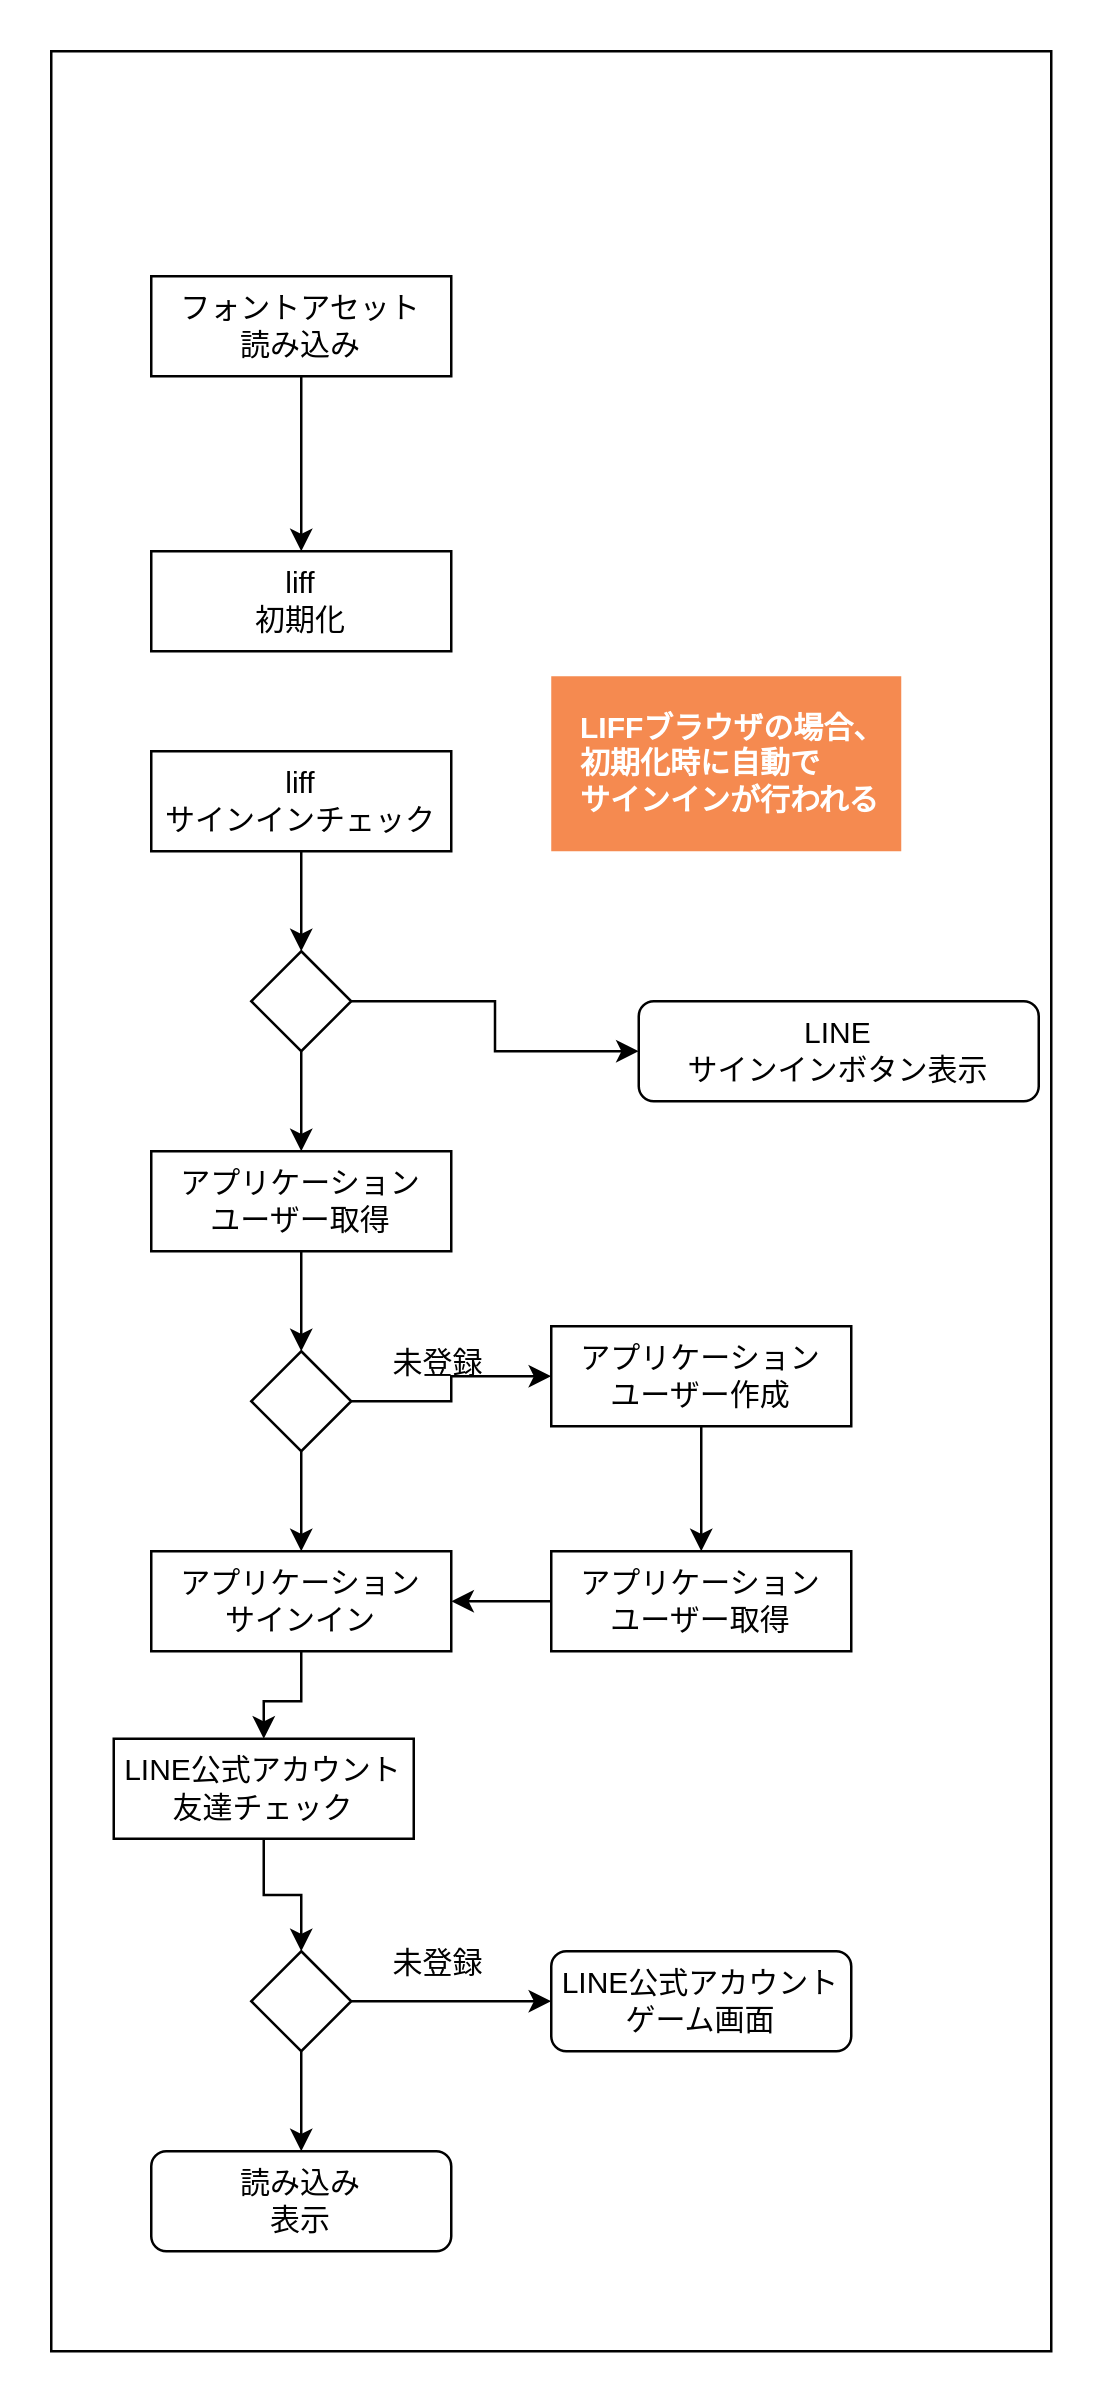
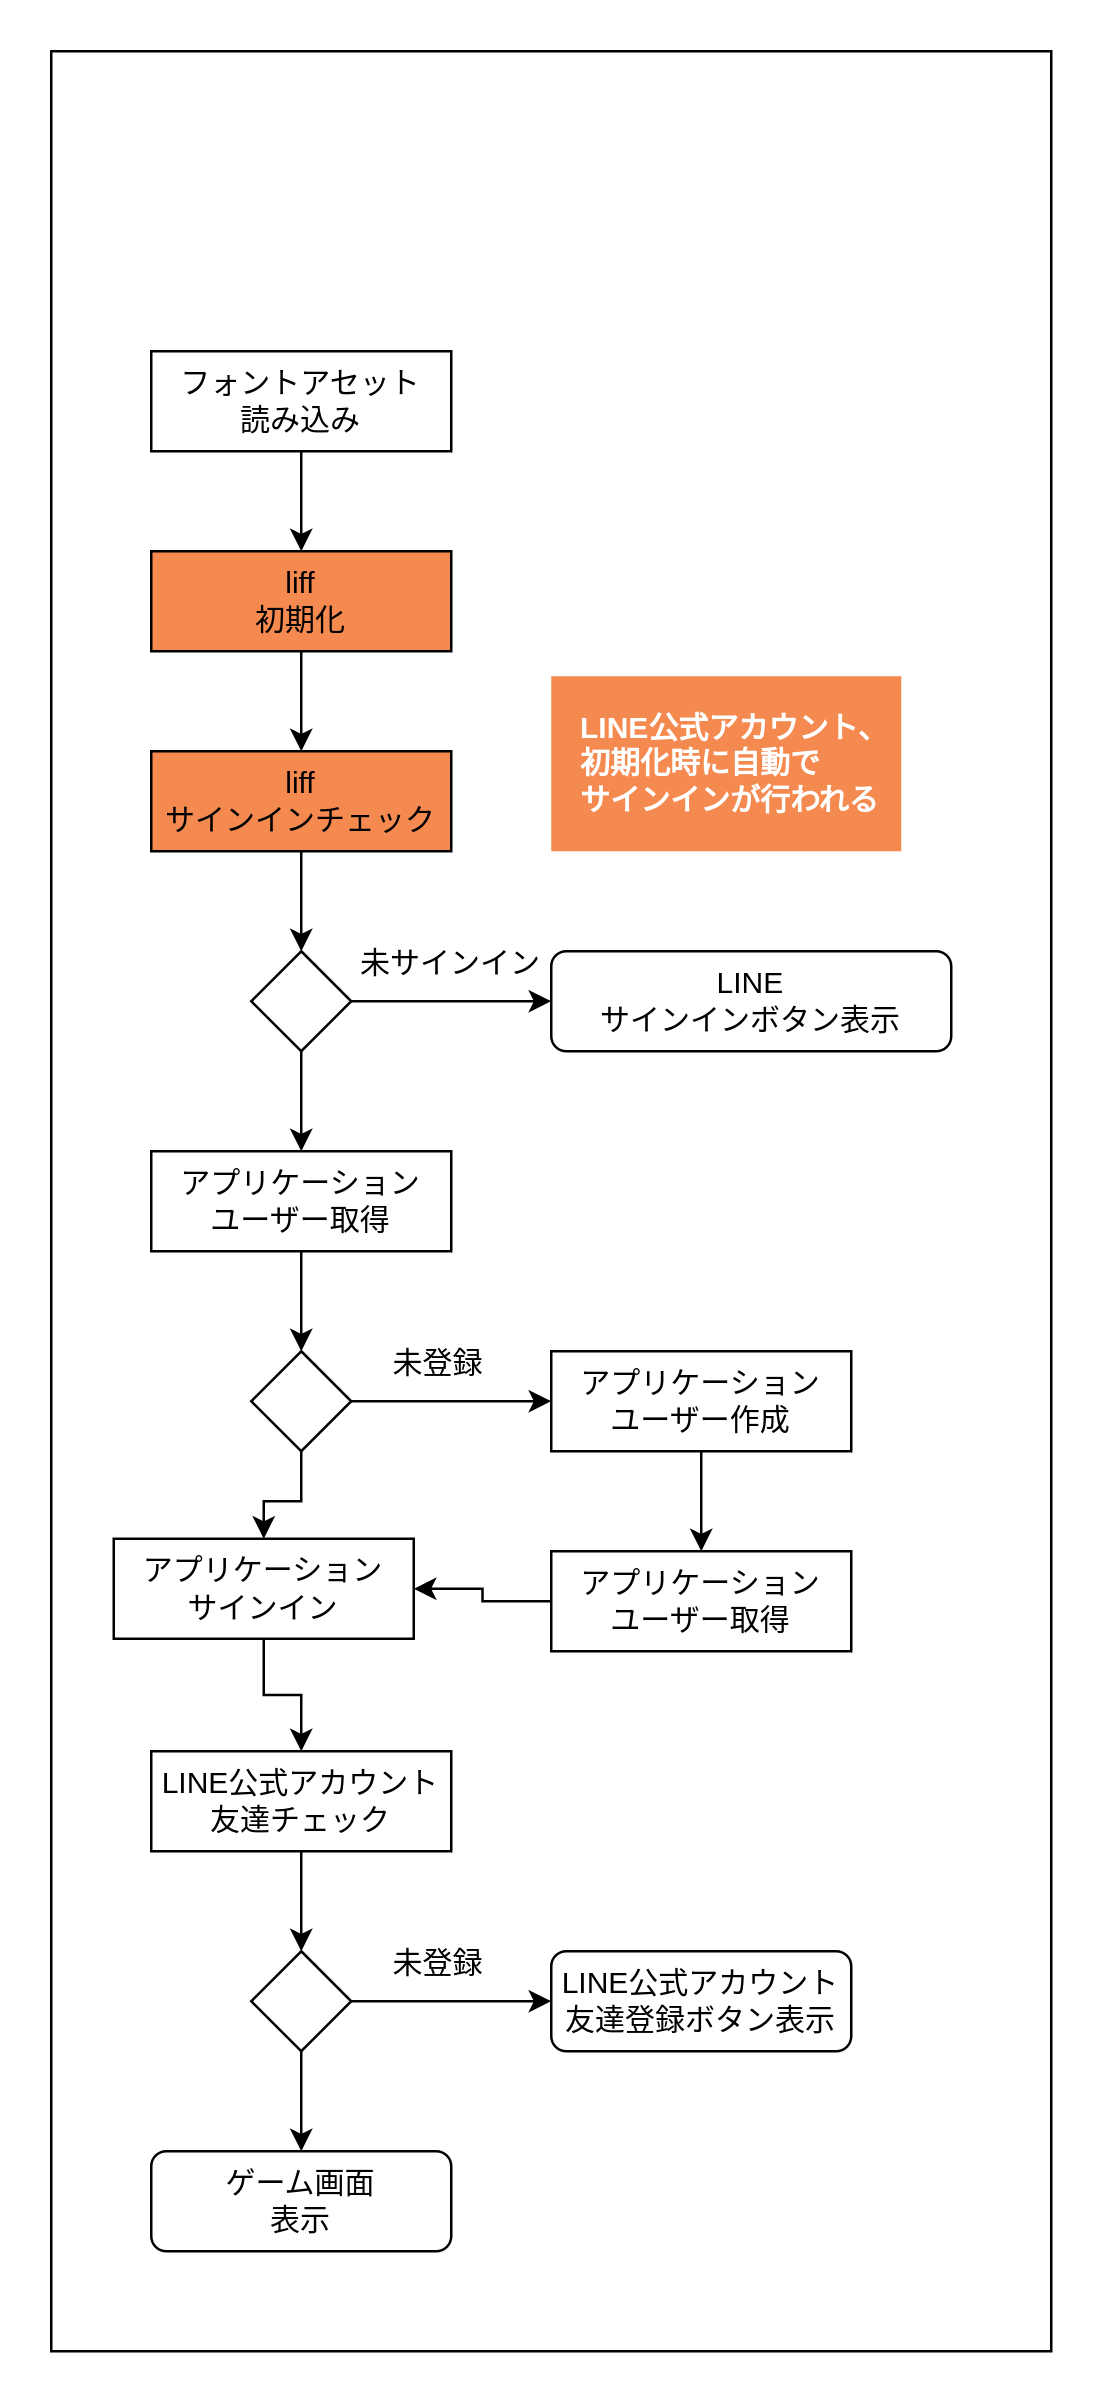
(301, 326) -> (301, 401)
(301, 601) -> (301, 601)
none -> (301, 693)
(735, 764) -> (735, 764)
(301, 801) -> (301, 801)
none -> (451, 964)
(839, 1051) -> (751, 1001)
(701, 1376) -> (701, 1401)
(301, 1601) -> (264, 1589)
(264, 1789) -> (301, 1801)
(701, 2001) -> (701, 2001)
(301, 2201) -> (301, 2201)
